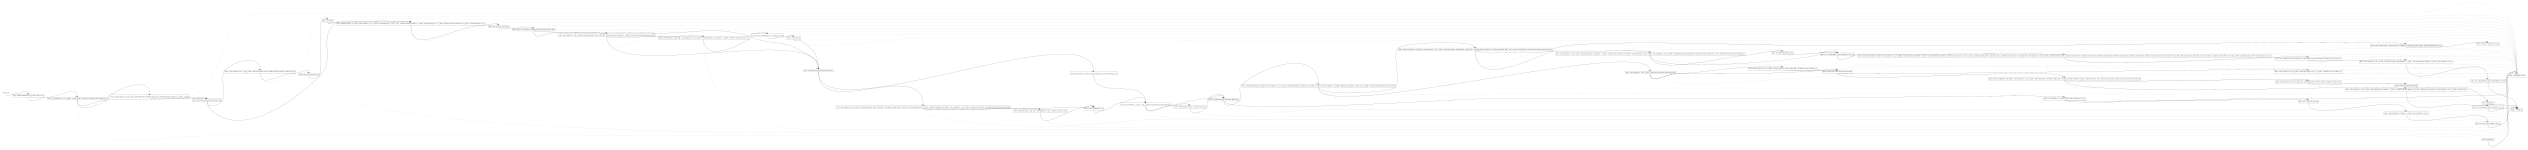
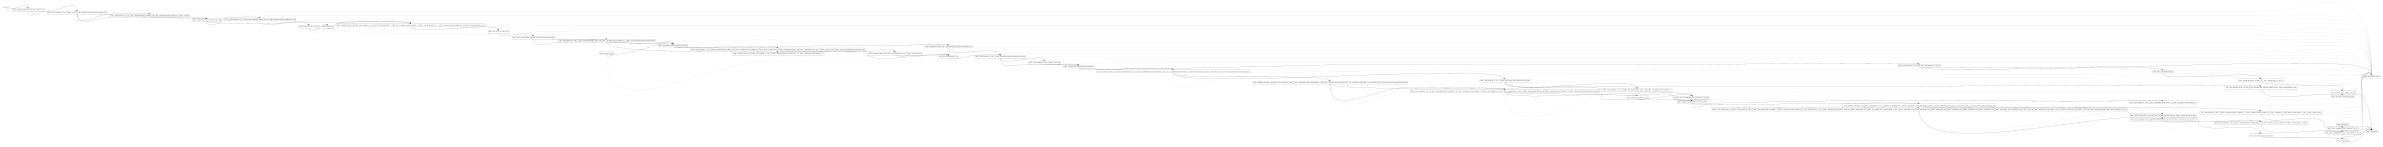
(768, 35) -> none
